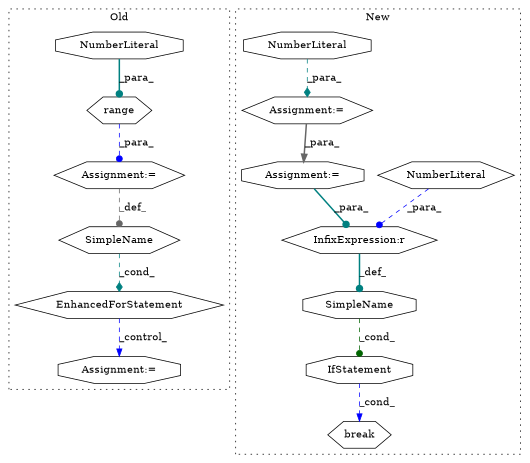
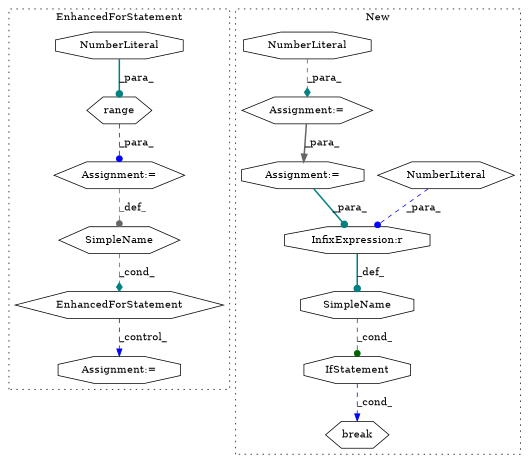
(119, 18) -> (119, 18)
(359, 240) -> (357, 240)
